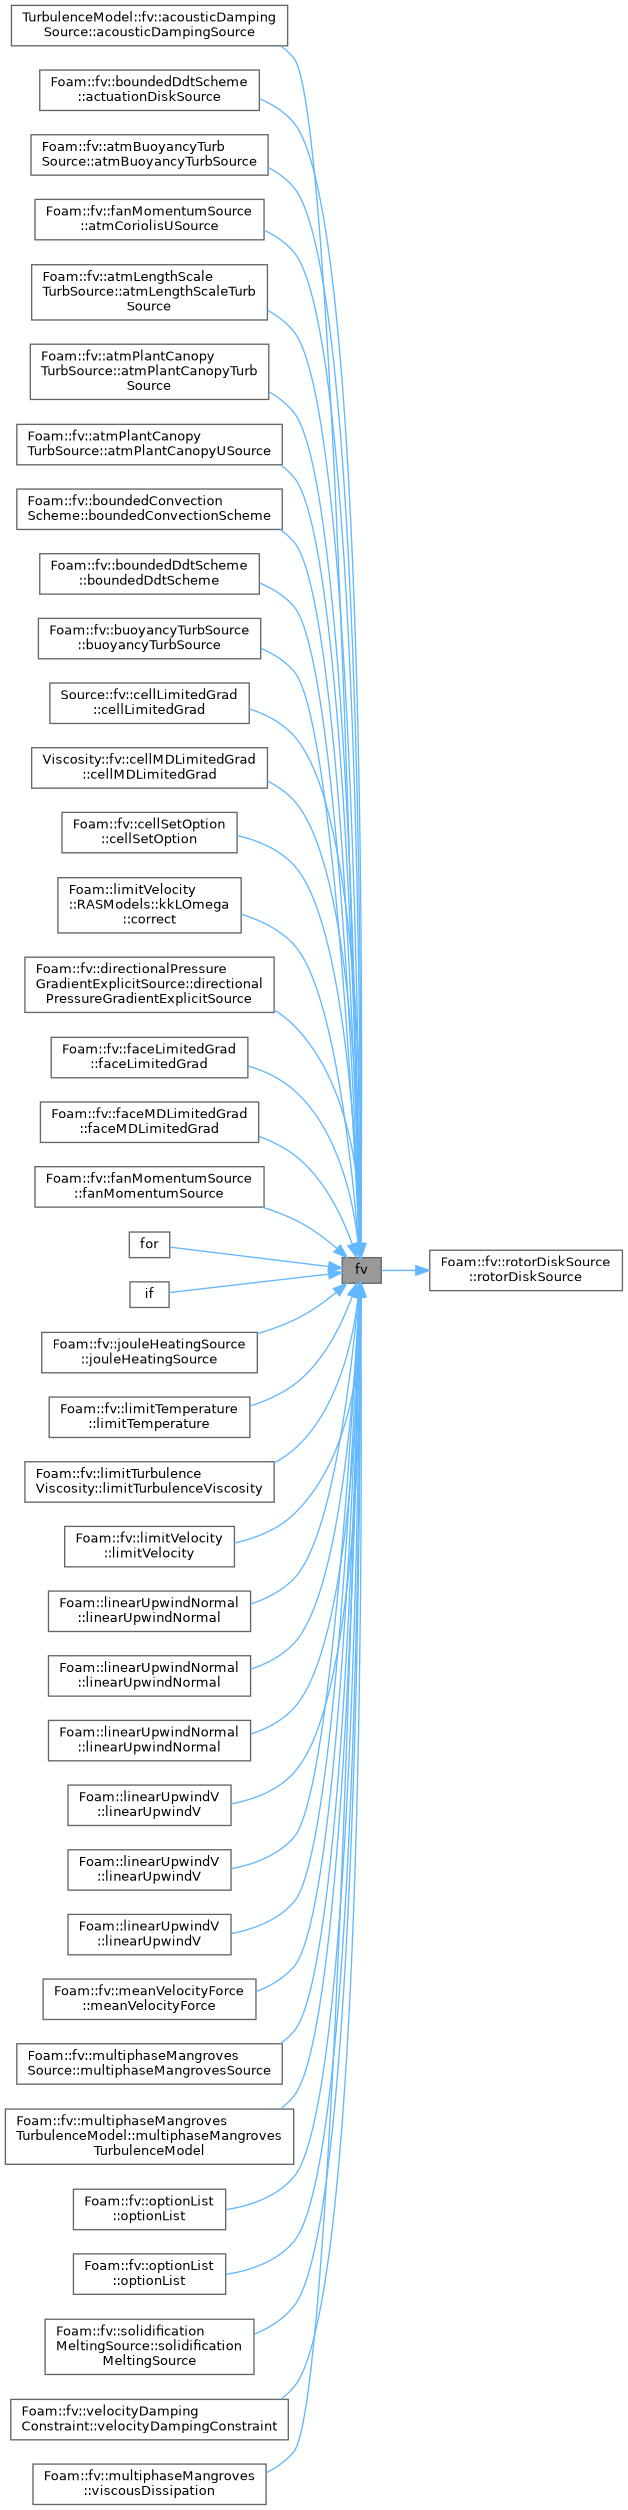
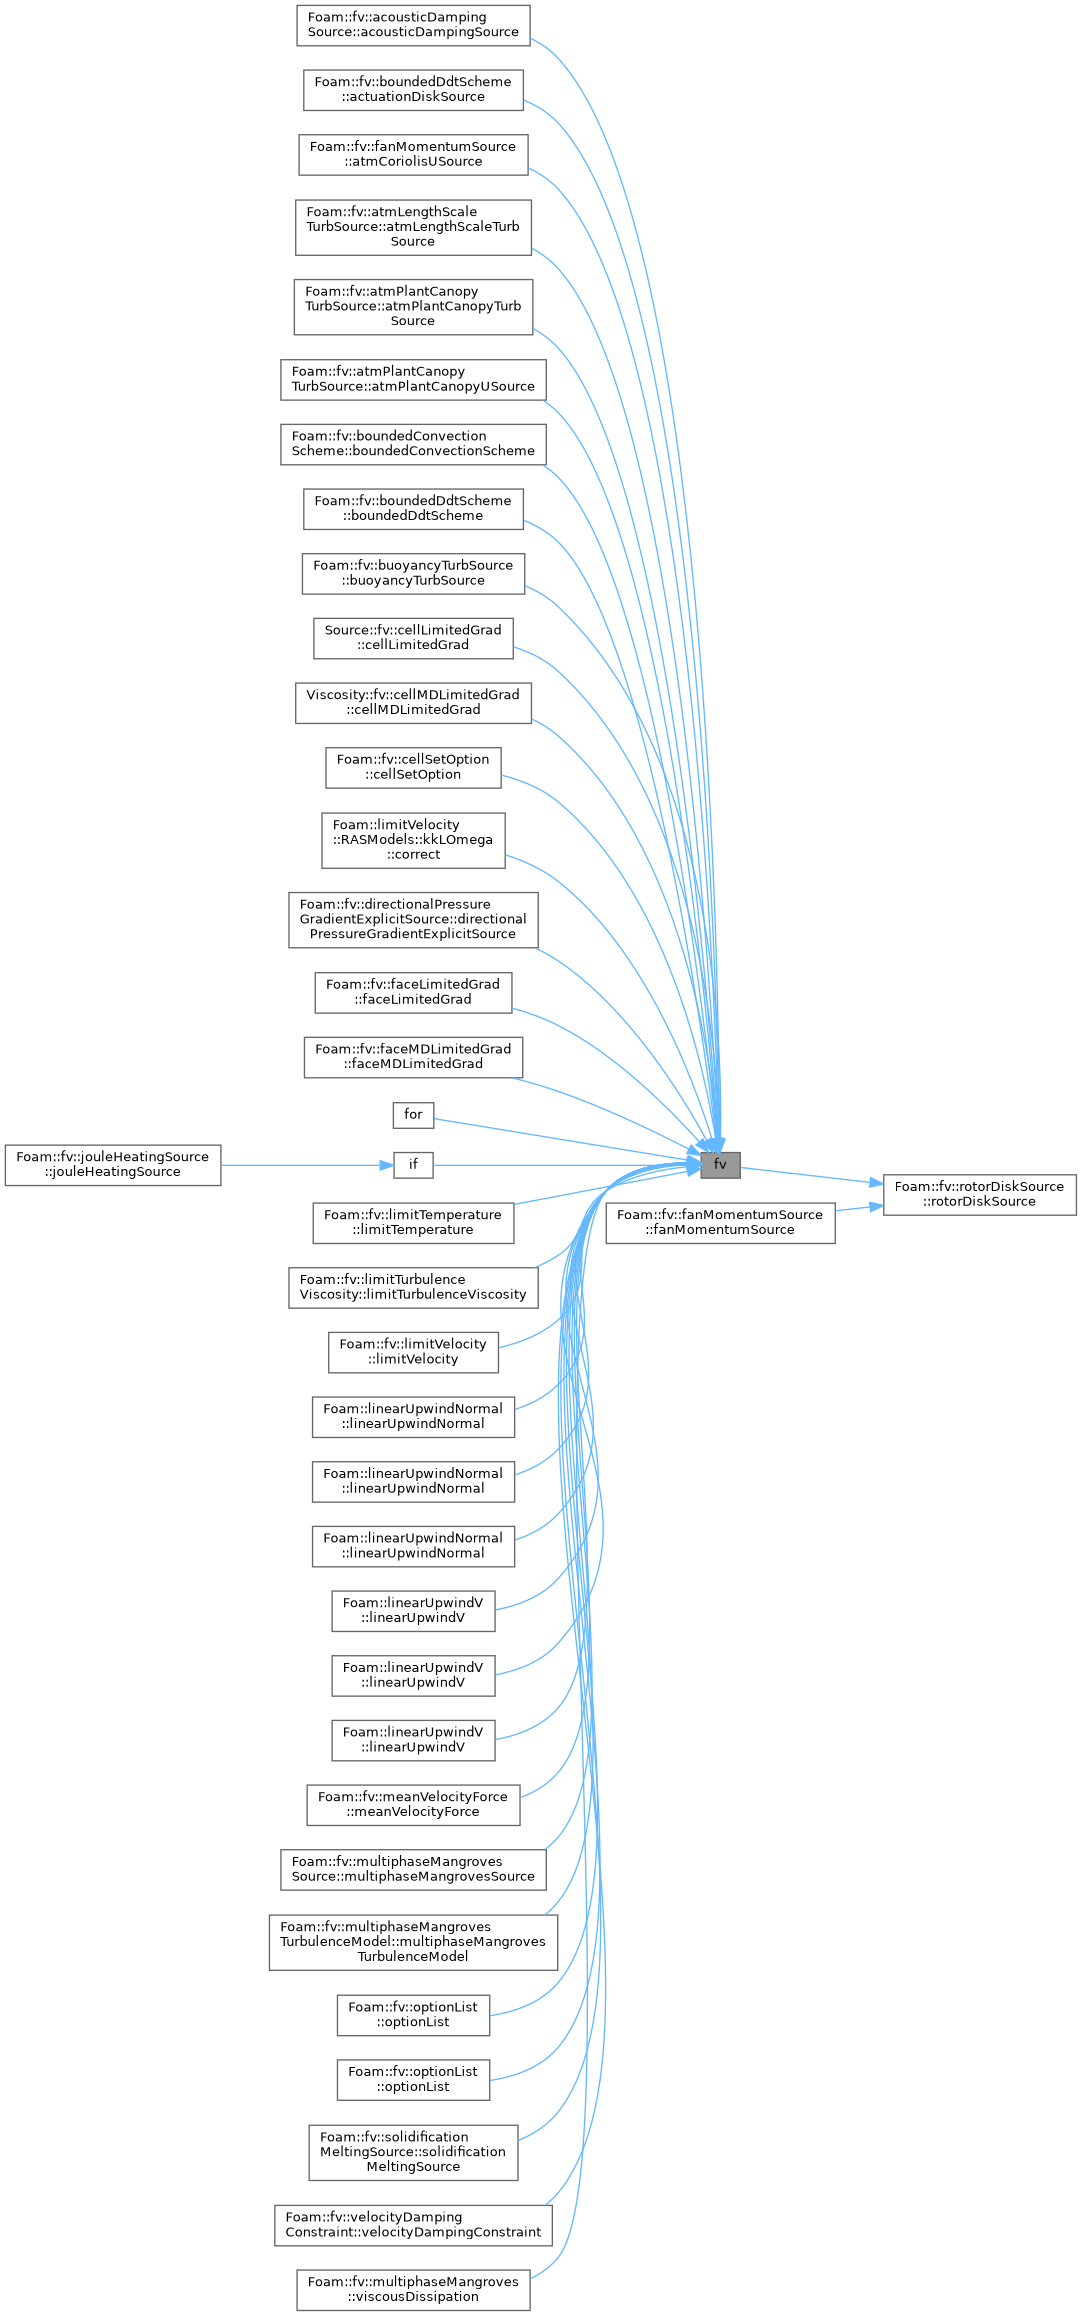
(150, 26) -> (414, 26)
(150, 155) -> none
(302, 1224) -> (853, 1209)
(299, 1318) -> (301, 1165)
